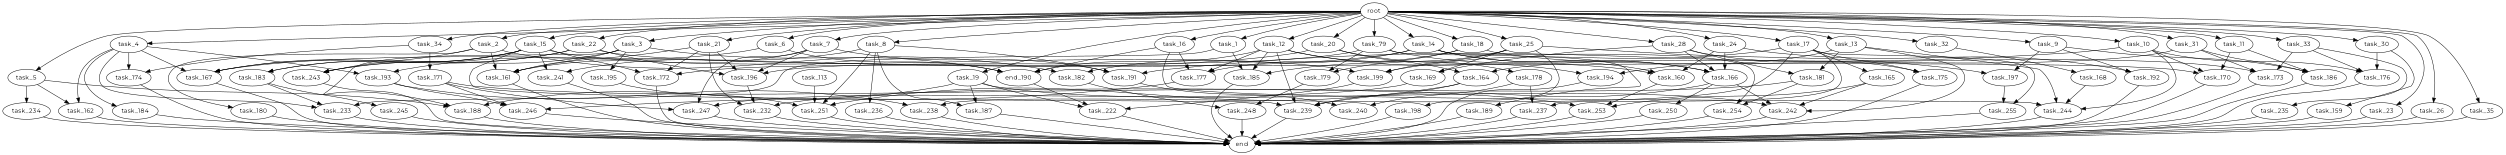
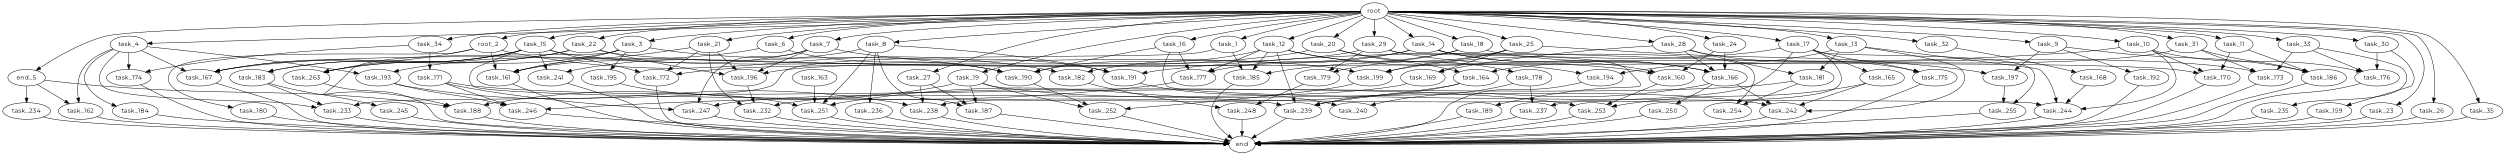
(489, 44) -> (489, 44)
(1374, 44) -> (1374, 44)
(1935, 58) -> none
(27, 78) -> (27, 78)
(306, 78) -> (306, 78)
(815, 78) -> (815, 78)
none -> (919, 78)
(1019, 78) -> (1019, 78)
(1103, 111) -> (1103, 111)
(1408, 111) -> none
(1485, 137) -> none
